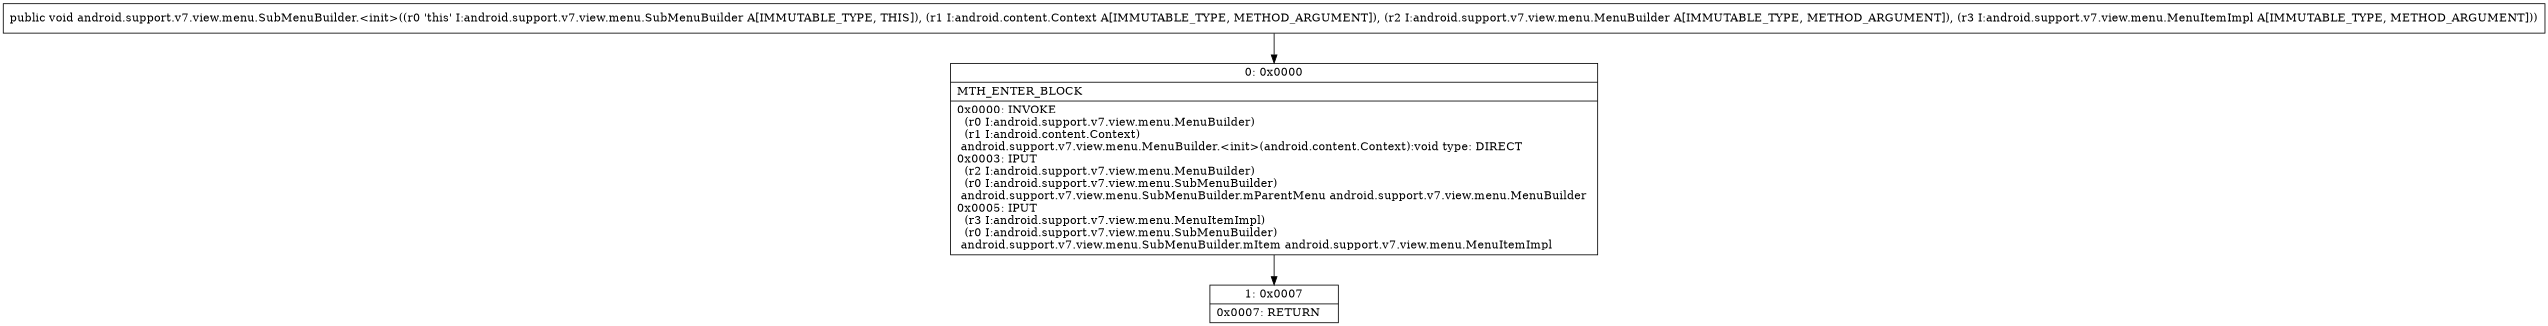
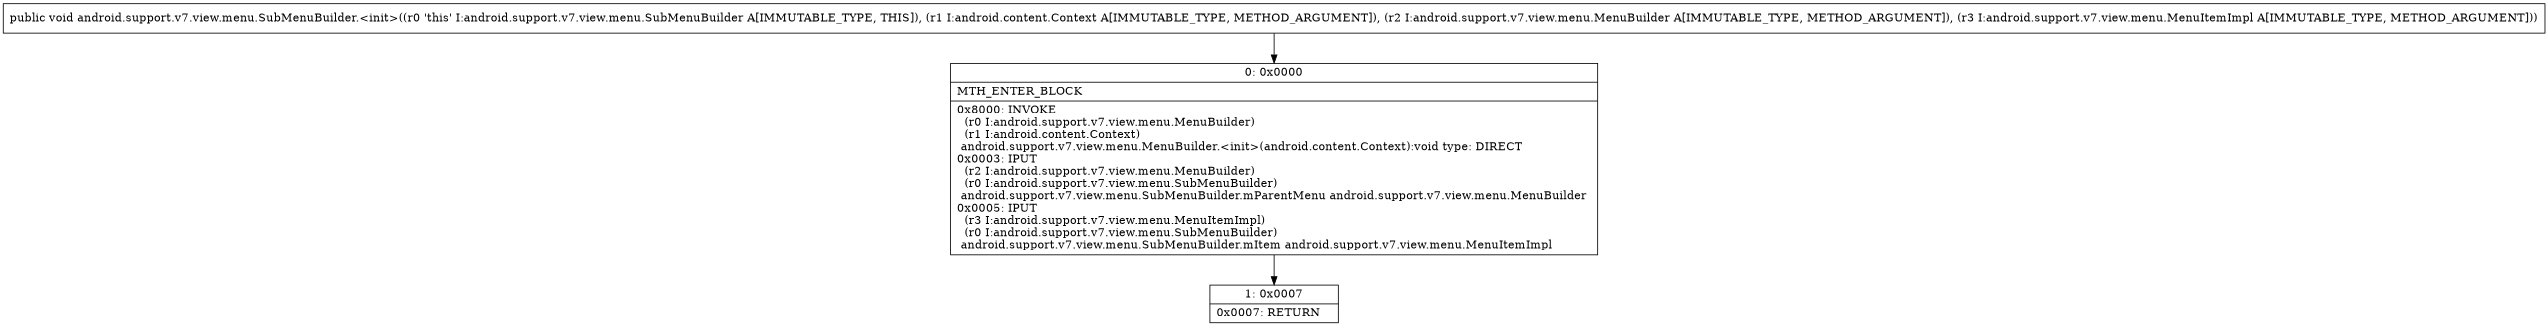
(1011, 110) -> (1011, 110)
